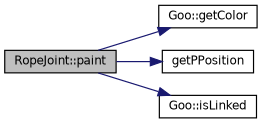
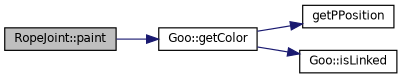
(133, 62) -> (274, 29)
(128, 82) -> (273, 49)
